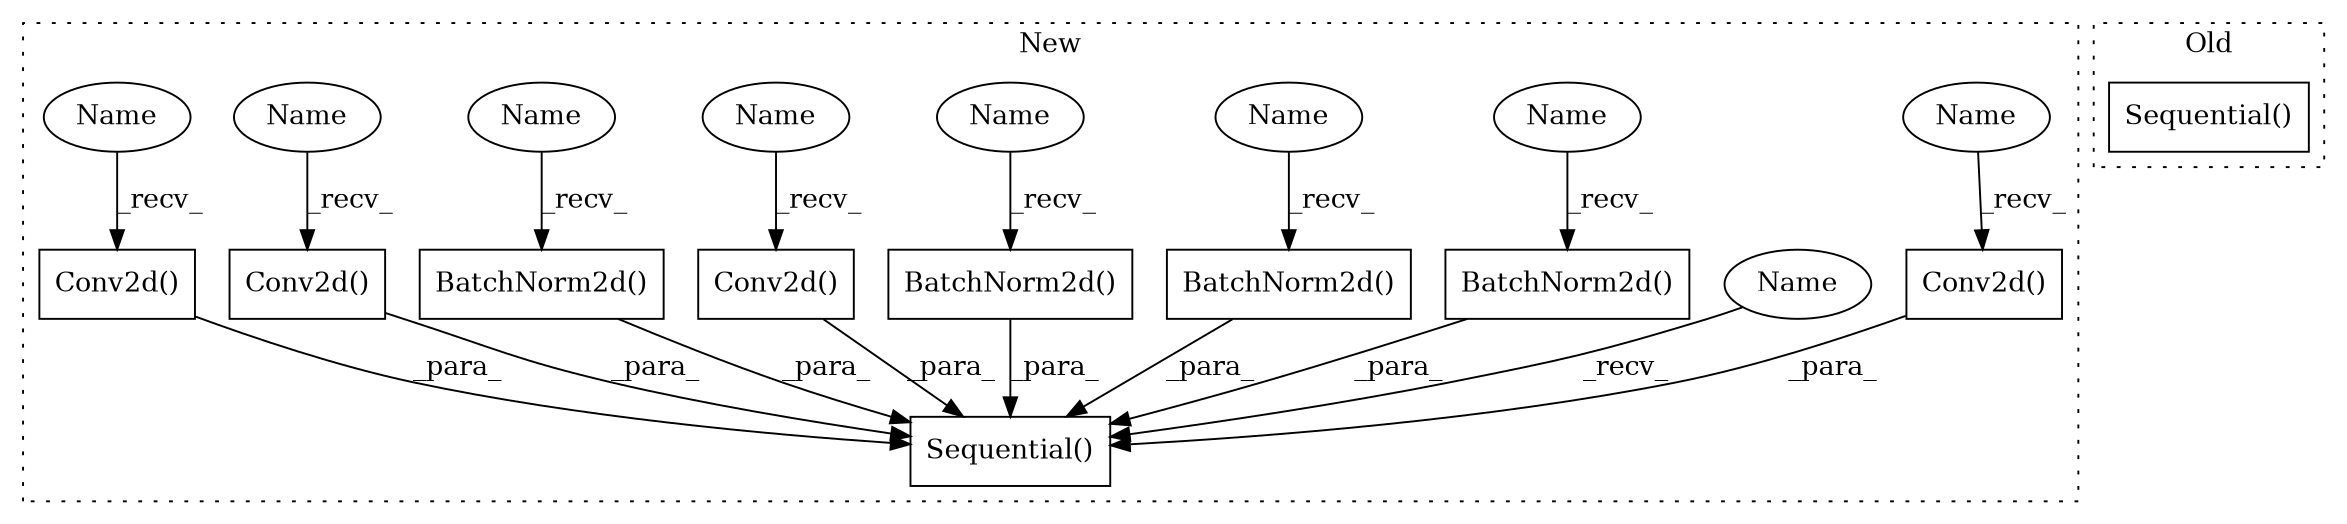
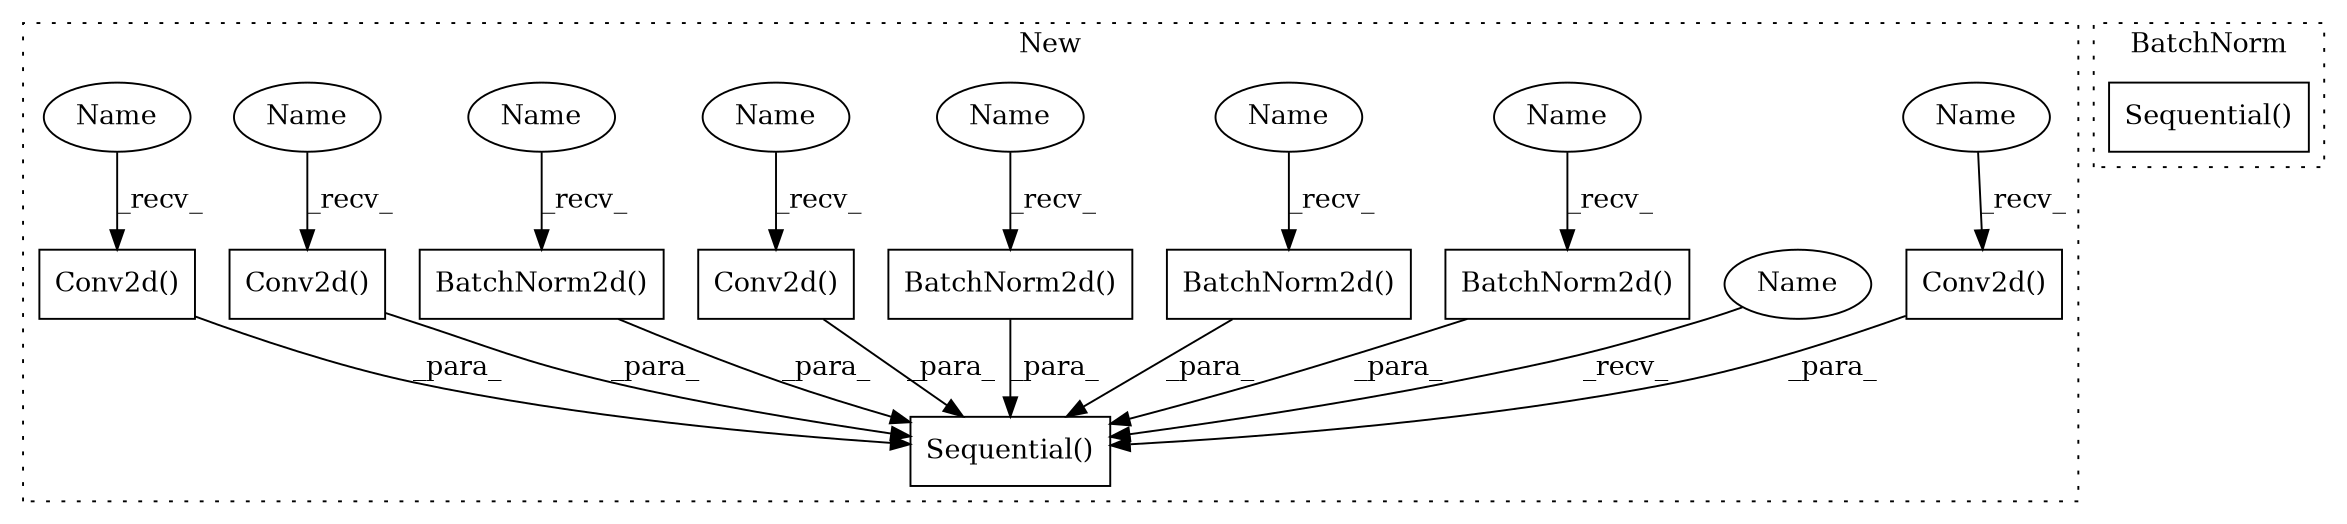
(2209, 45) -> (2209, 45)
